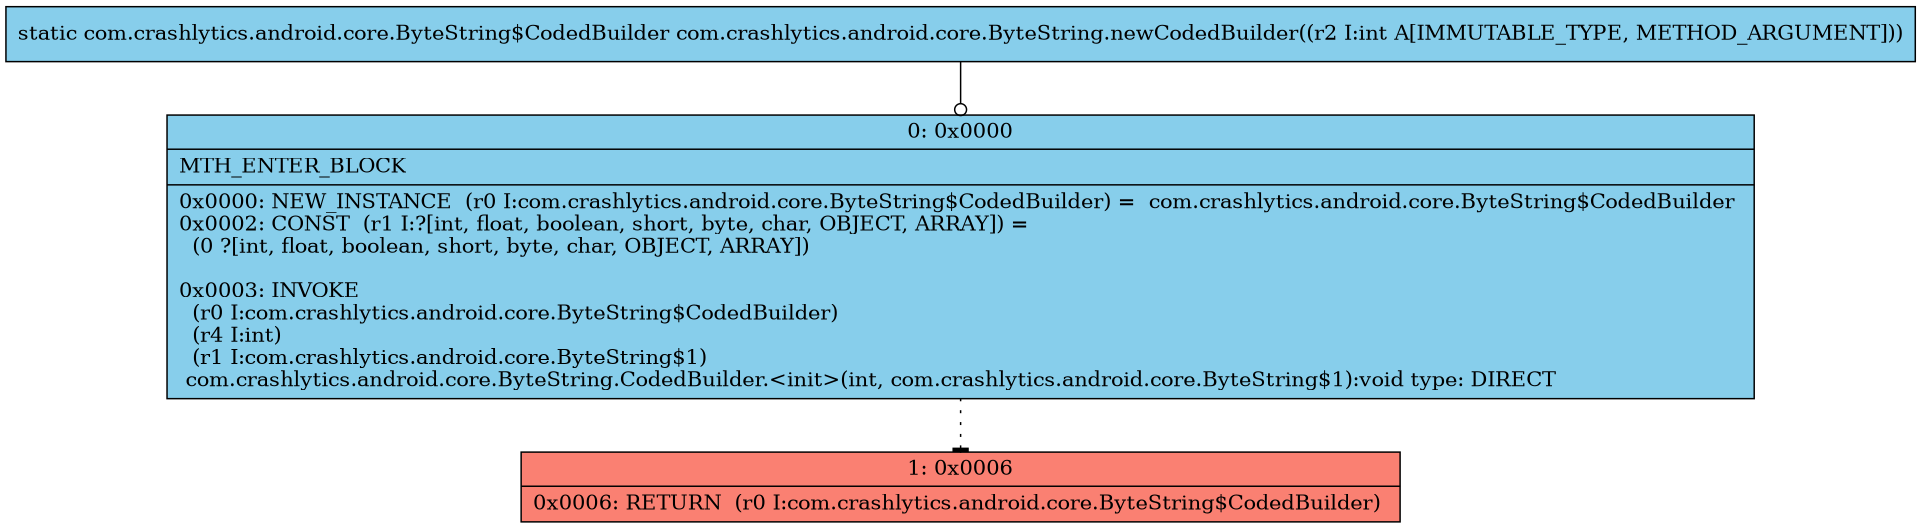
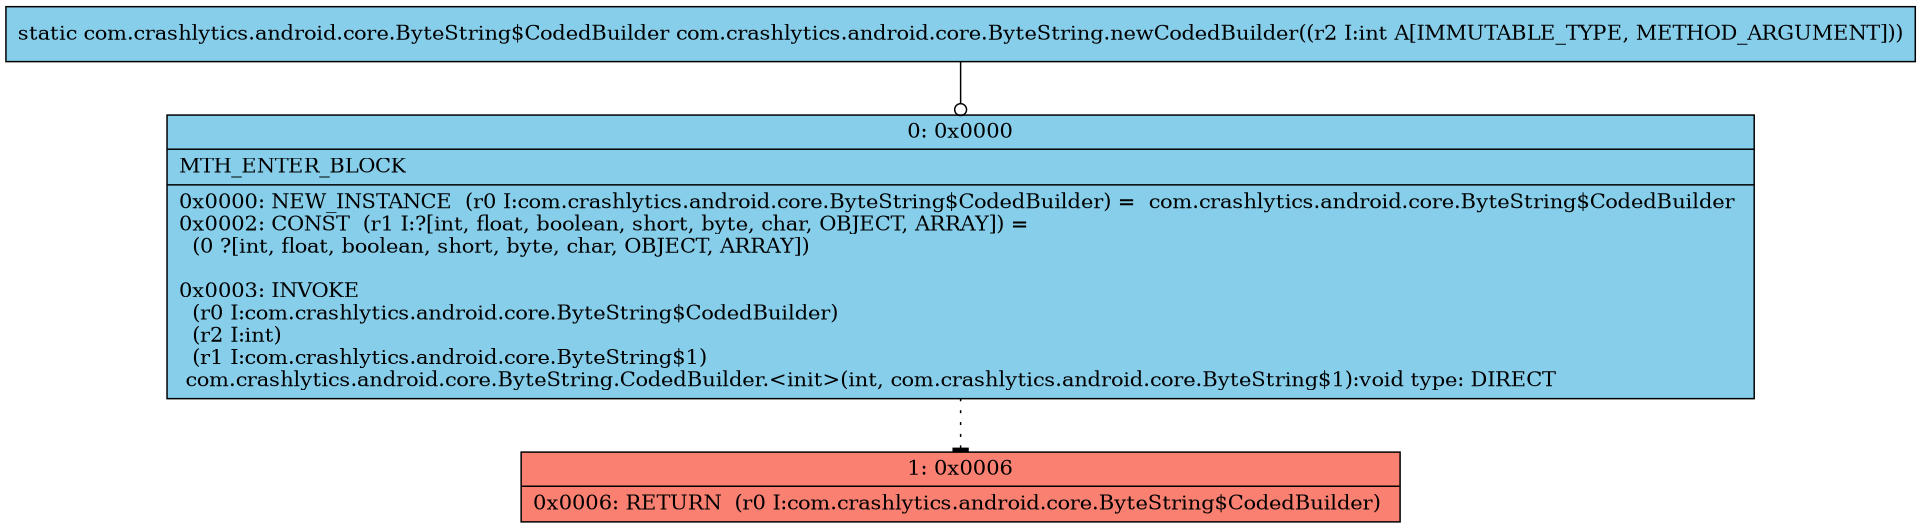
(231, 336) -> (231, 336)
